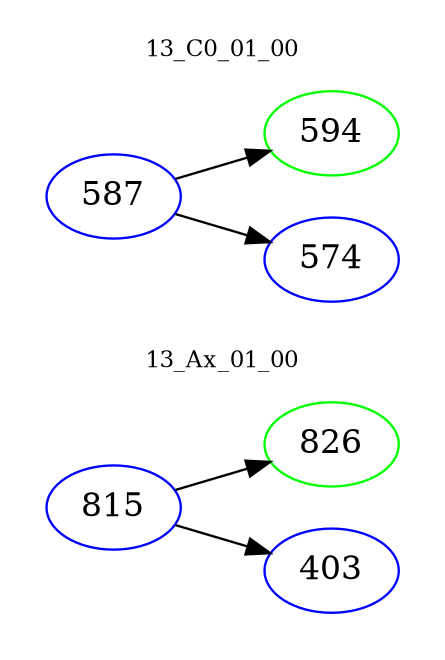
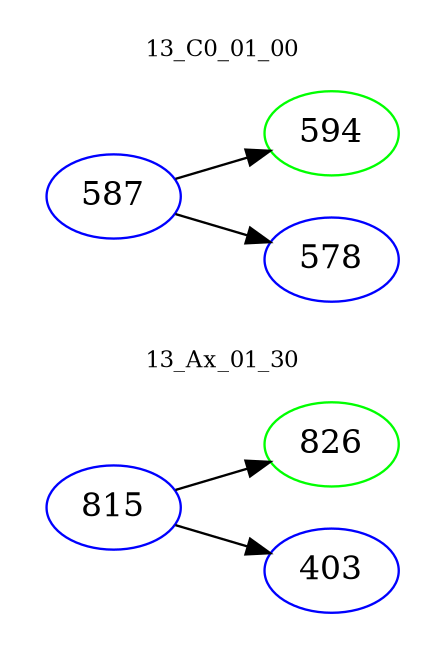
(332, 260) -> (332, 260)
(223, 361) -> (223, 361)
